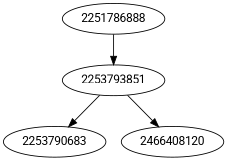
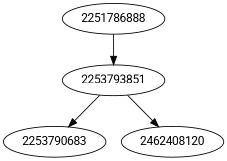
(173, 142) -> (173, 142)
